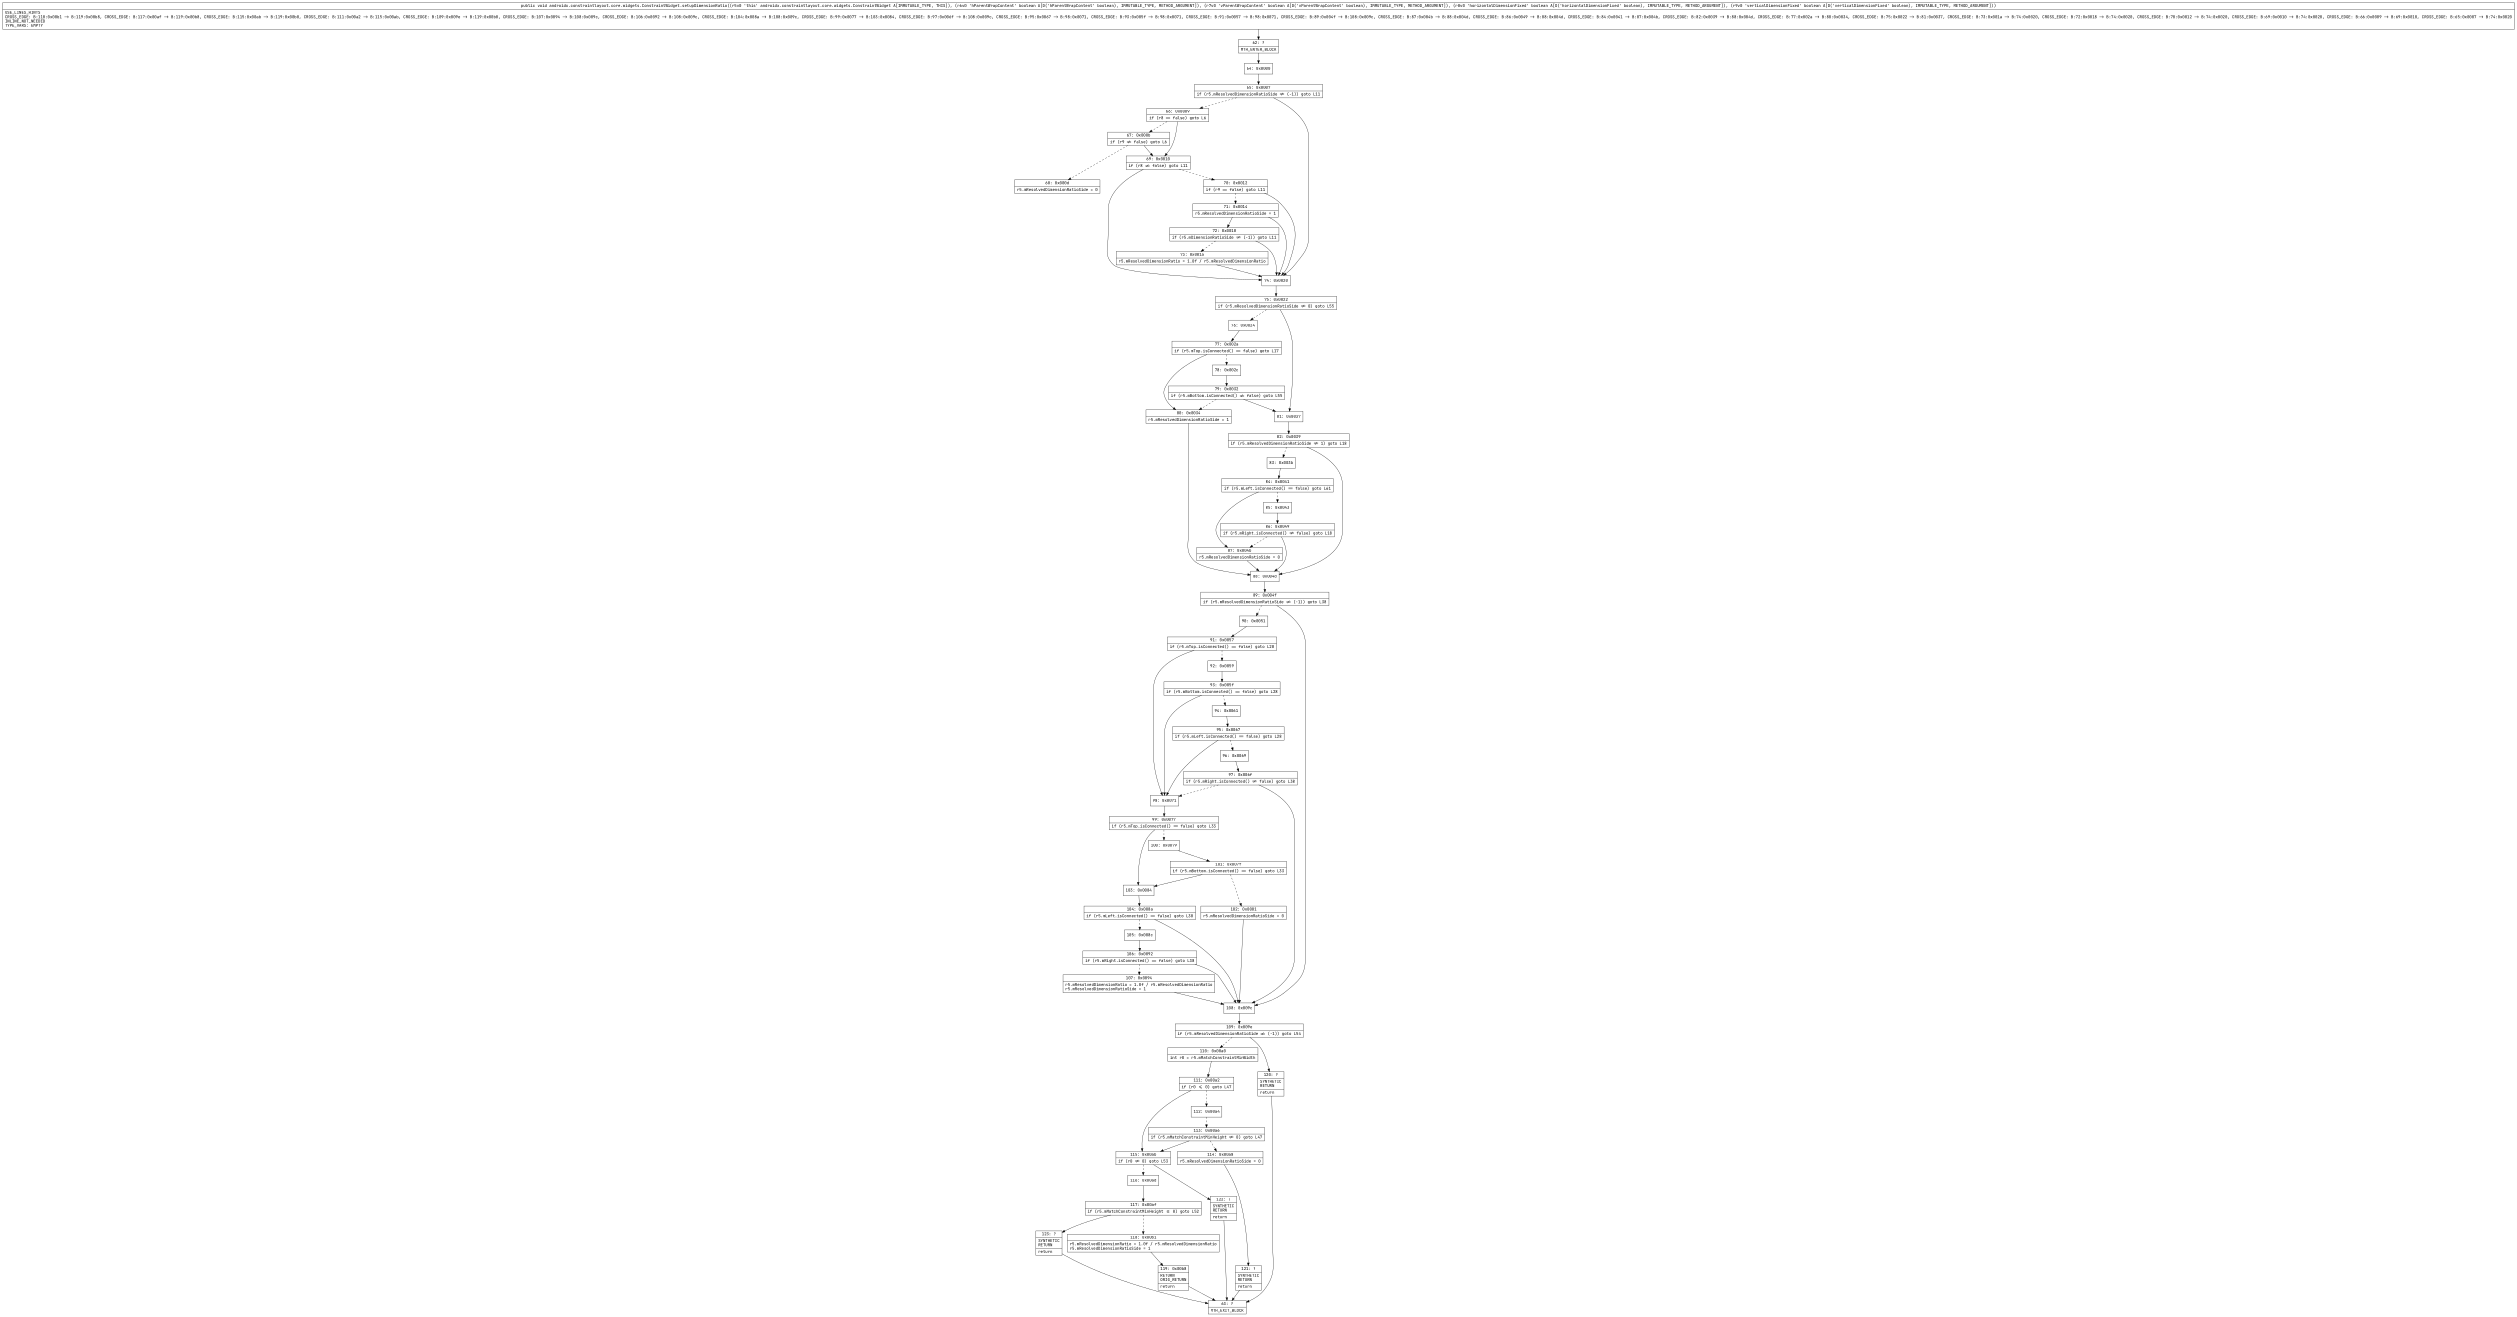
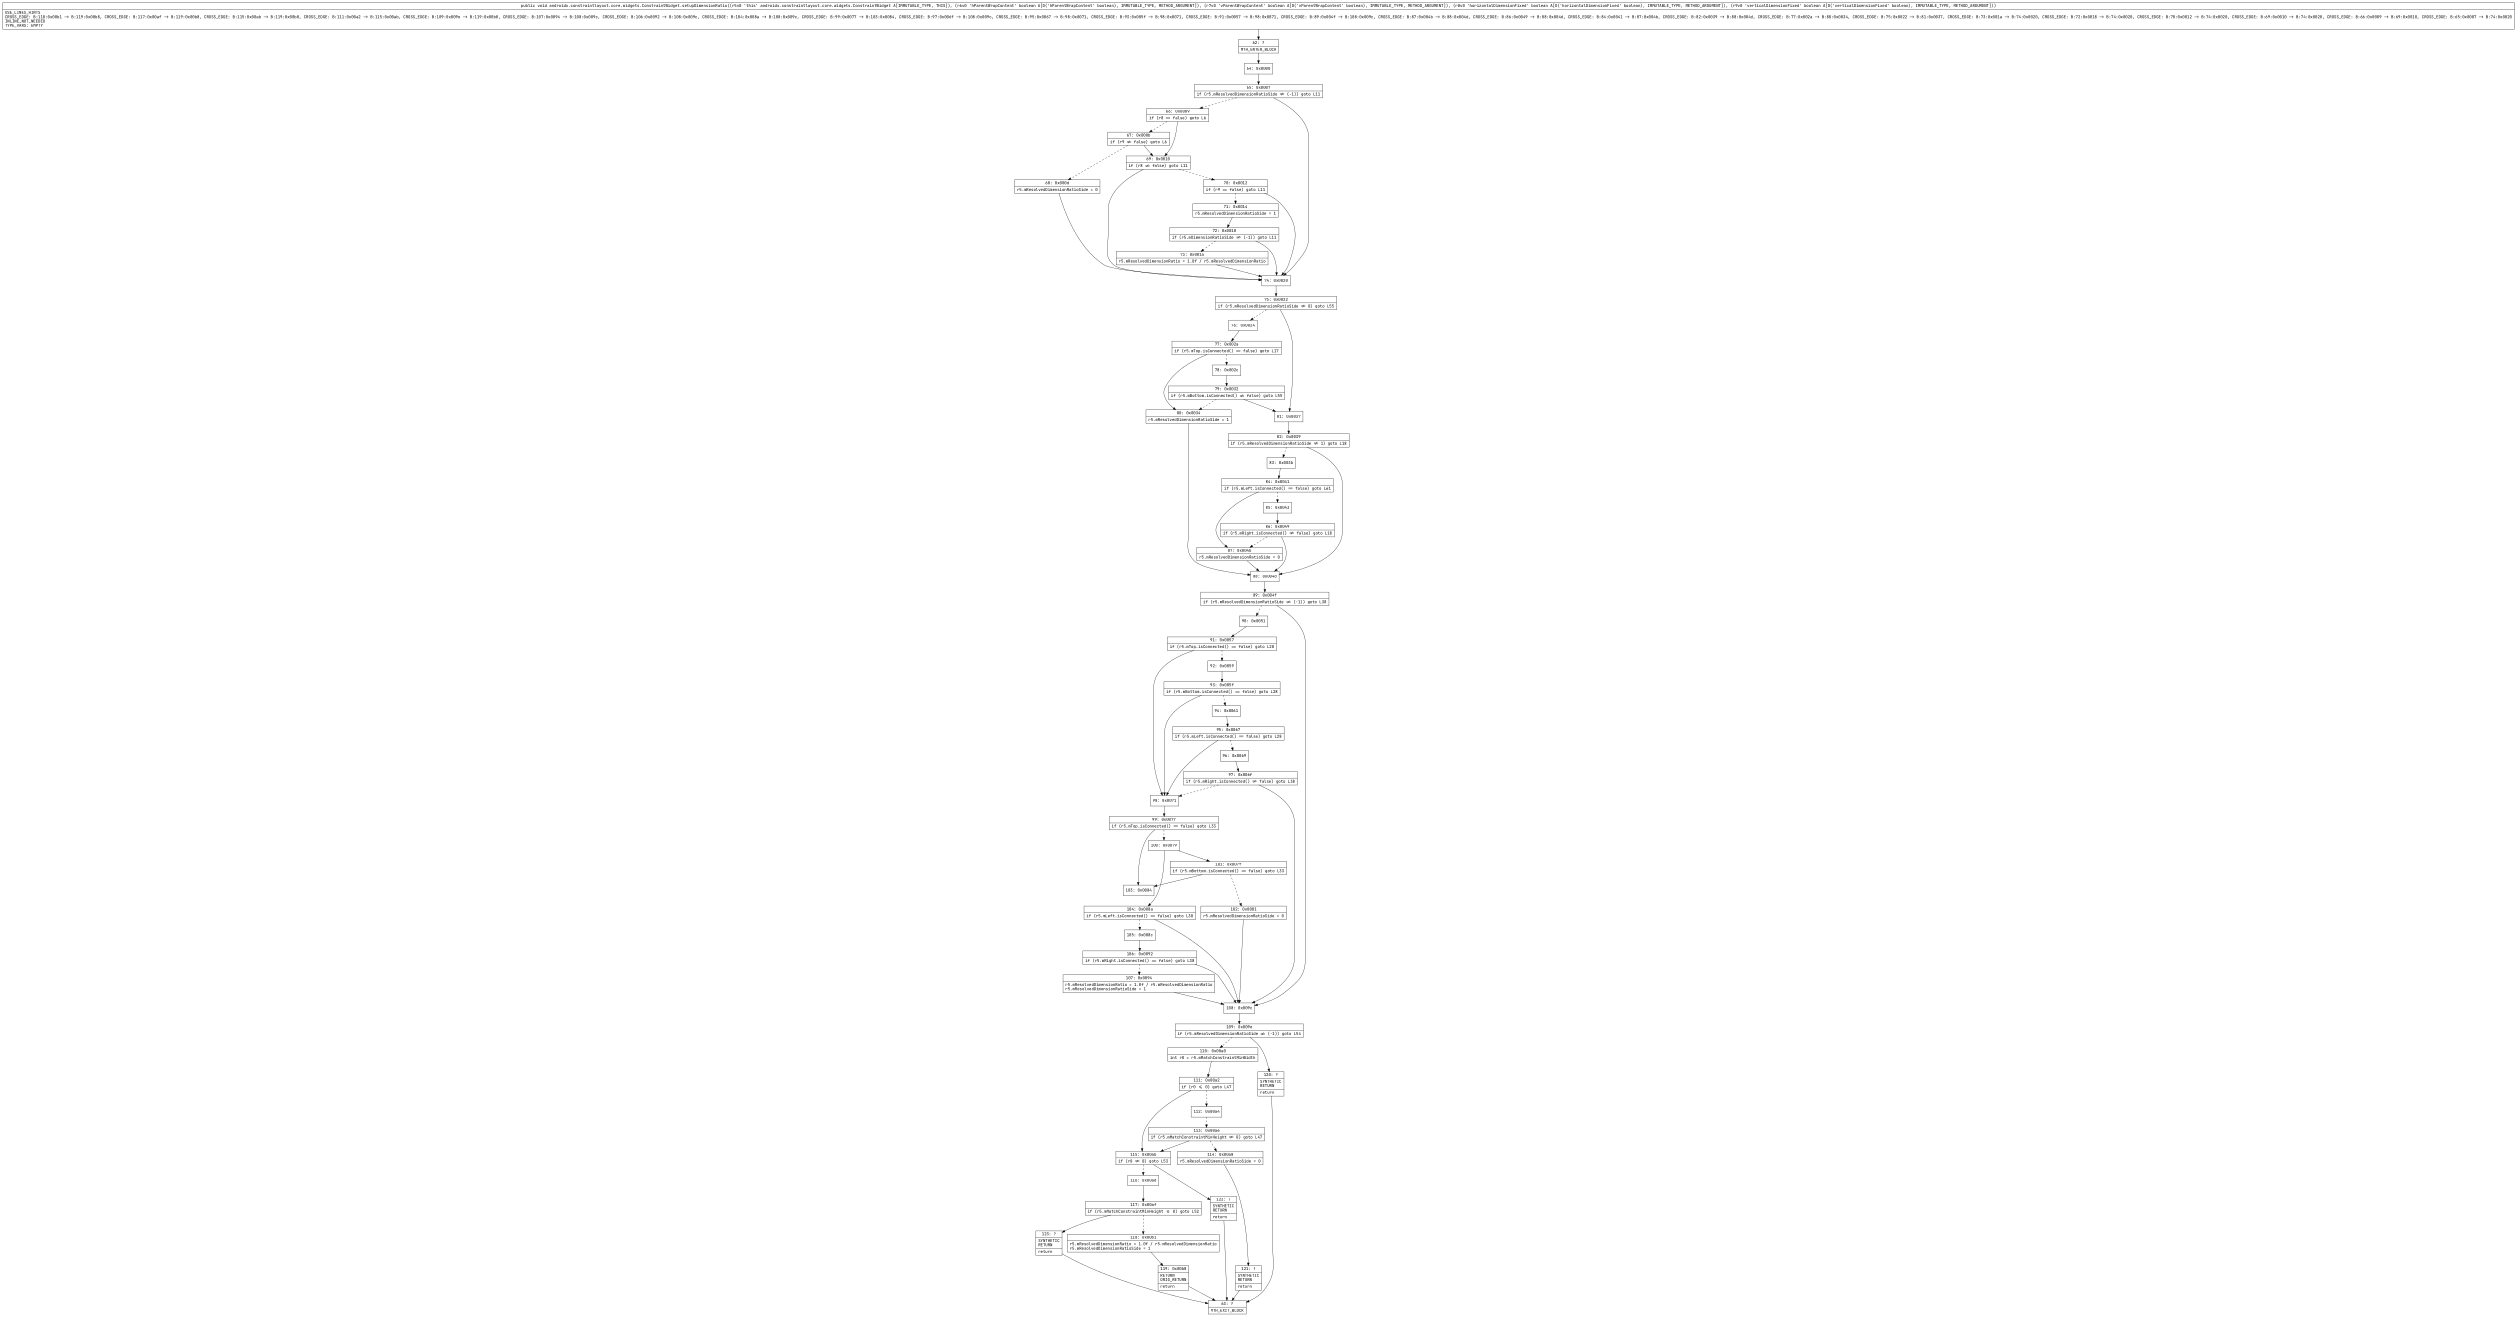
(1286, 242) -> (1114, 268)
(1139, 899) -> (1162, 879)
